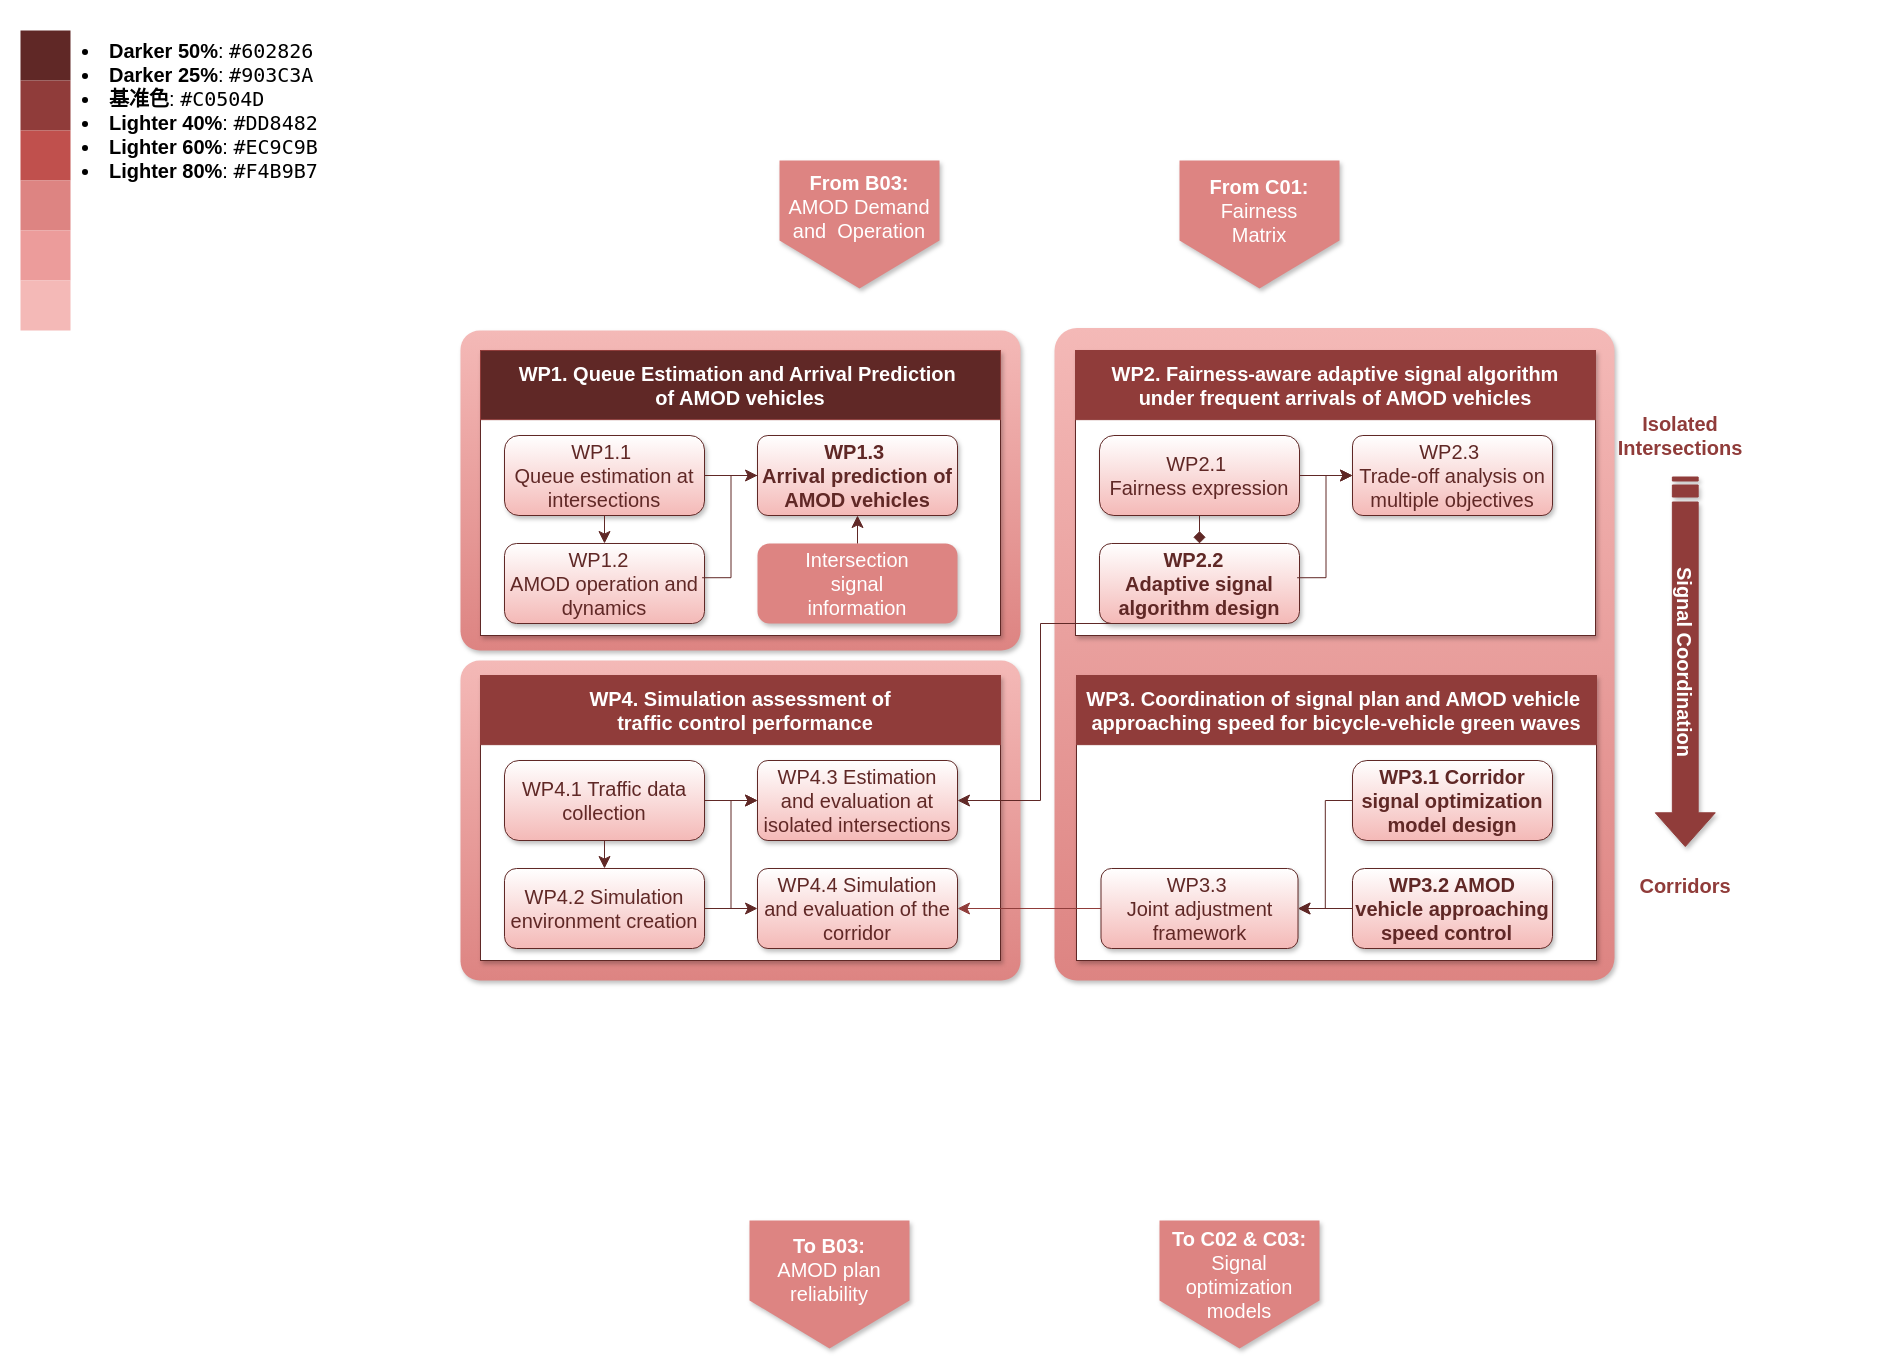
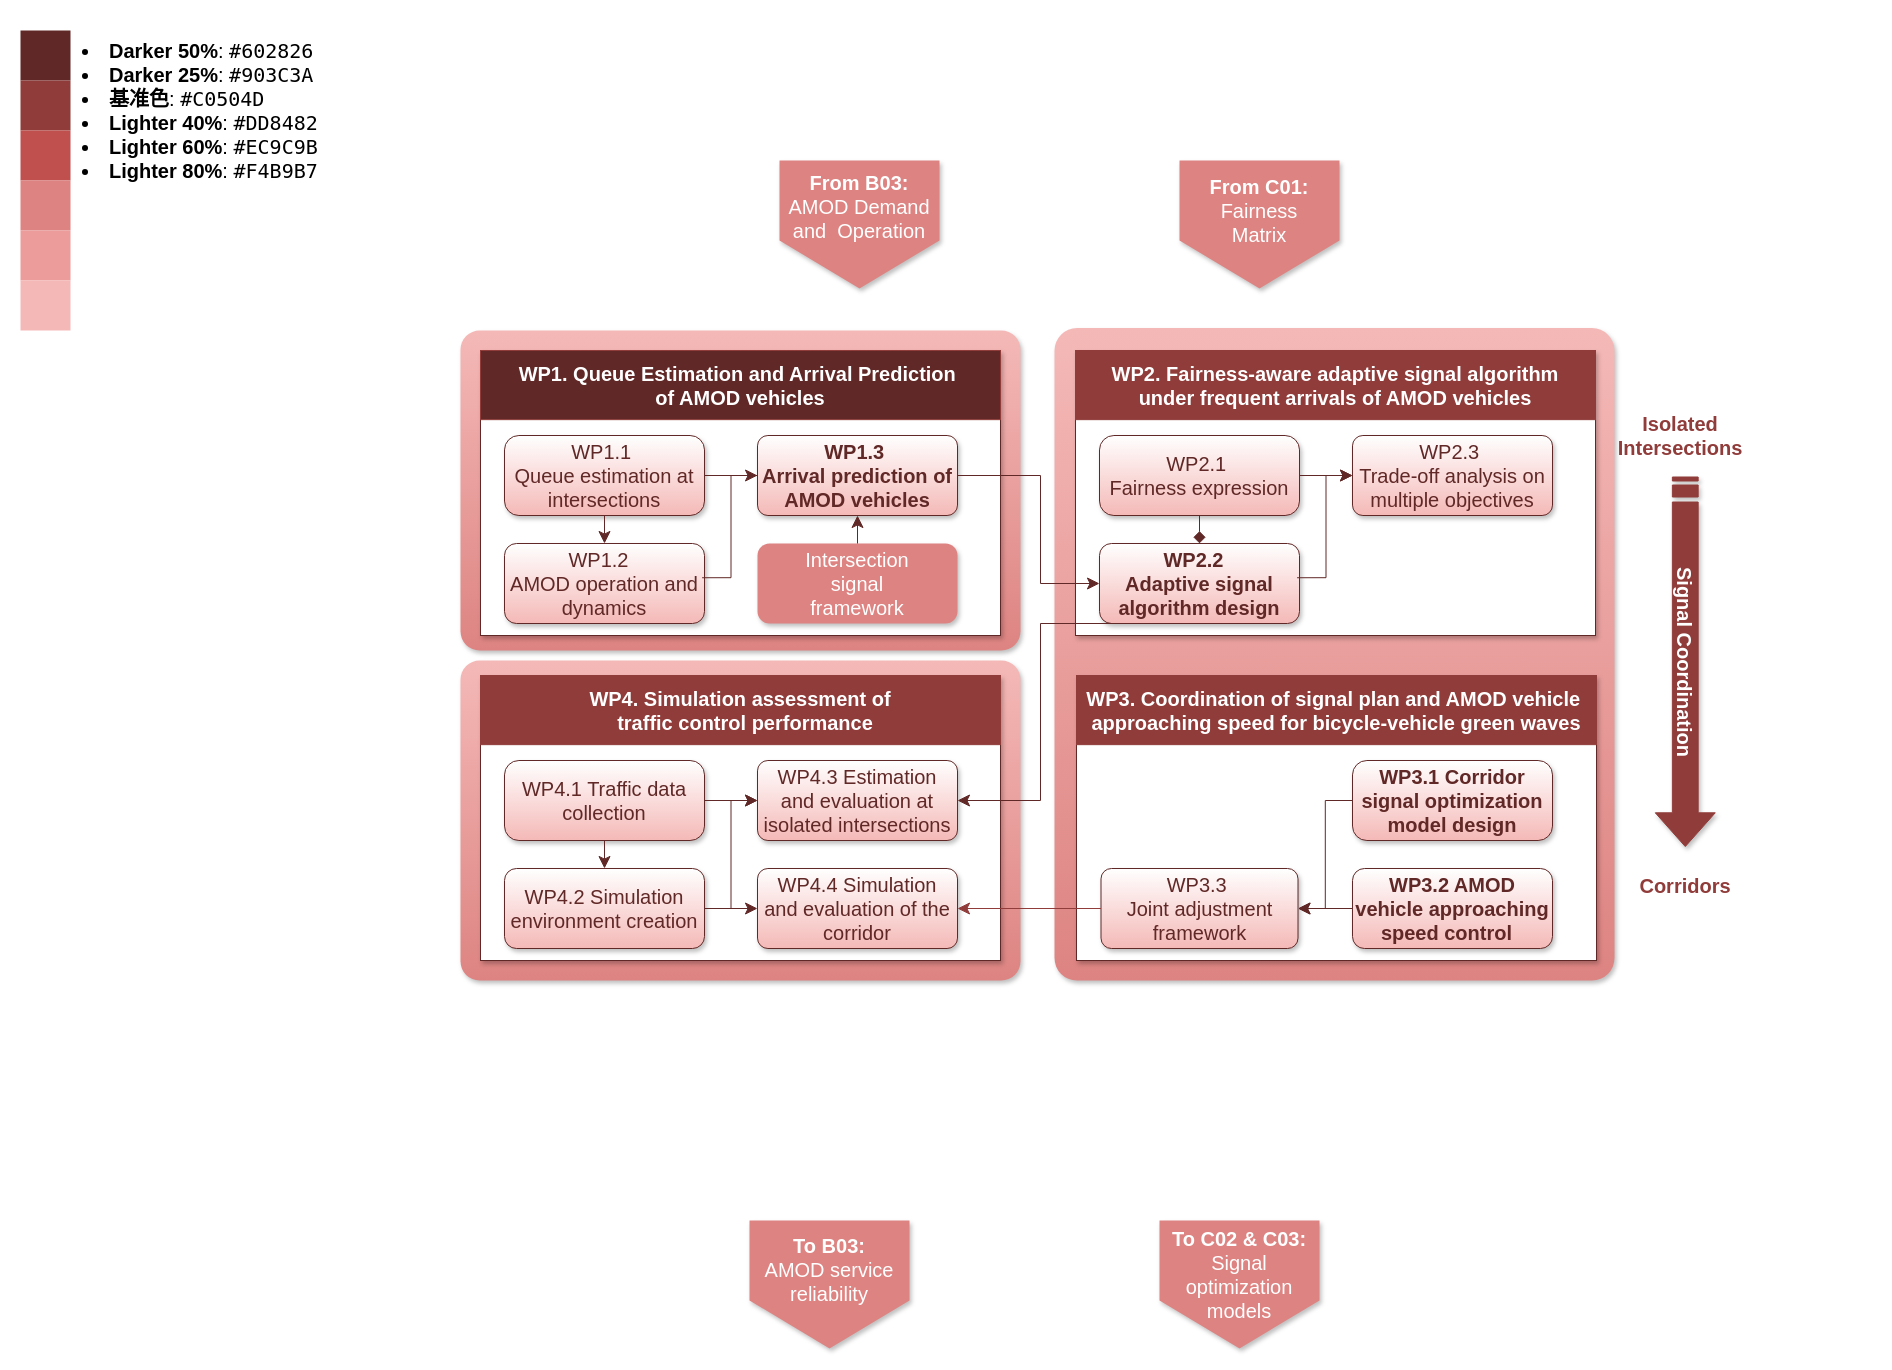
none -> (1041, 513)
(858, 584) -> (858, 584)
(830, 1270) -> (830, 1270)
